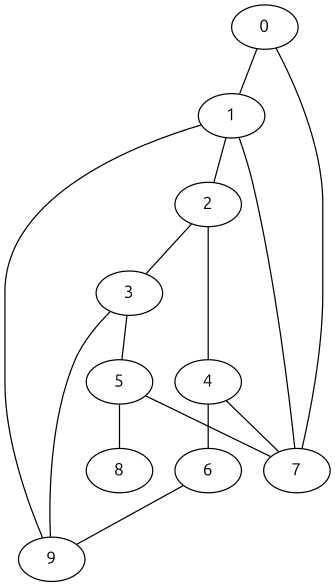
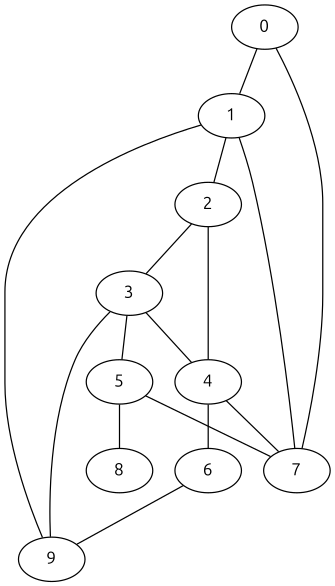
none -> (169, 338)
